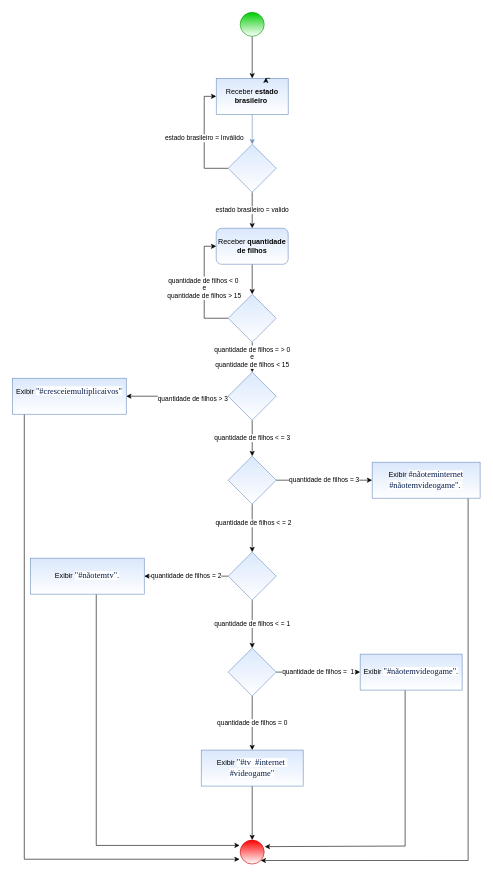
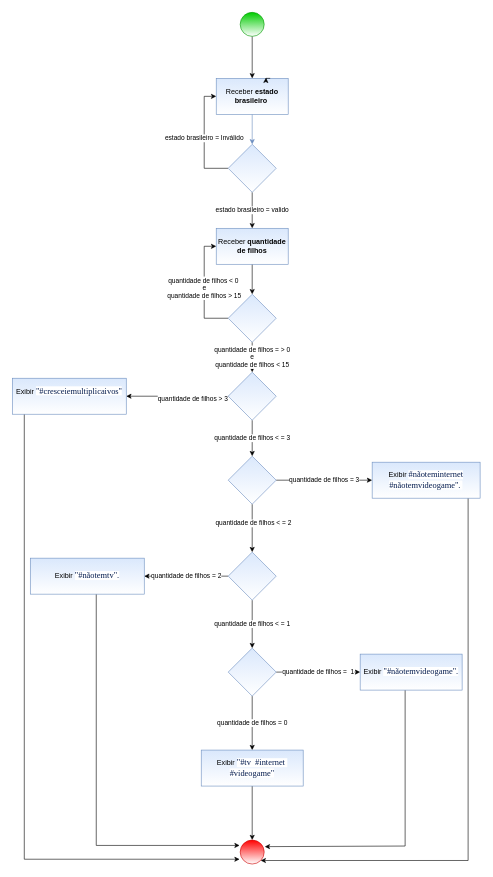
(252, 246) -> (252, 246)
